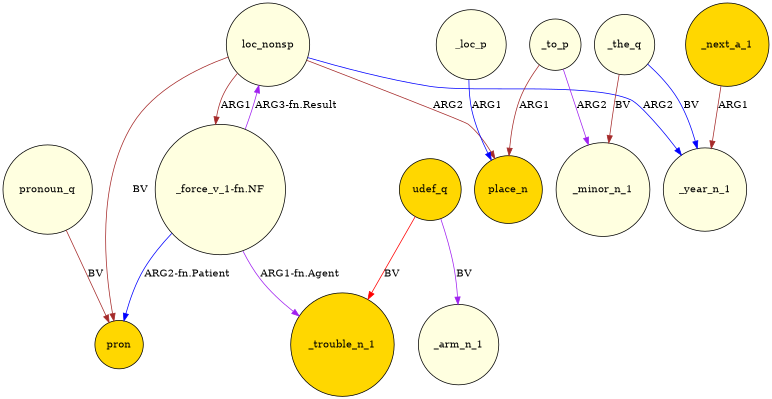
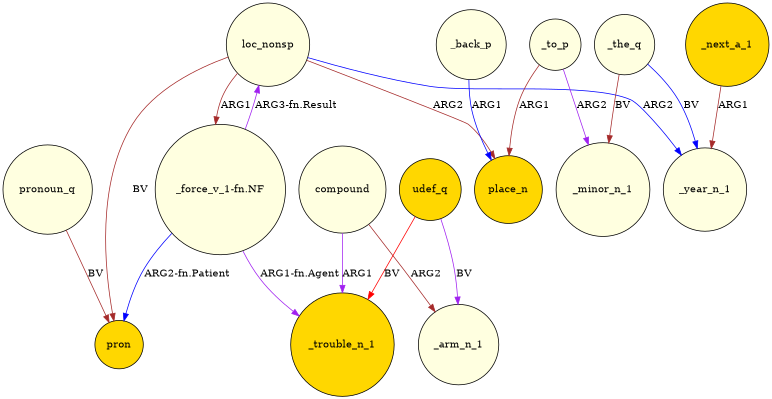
(471, 45) -> (471, 45)
none -> (342, 190)
